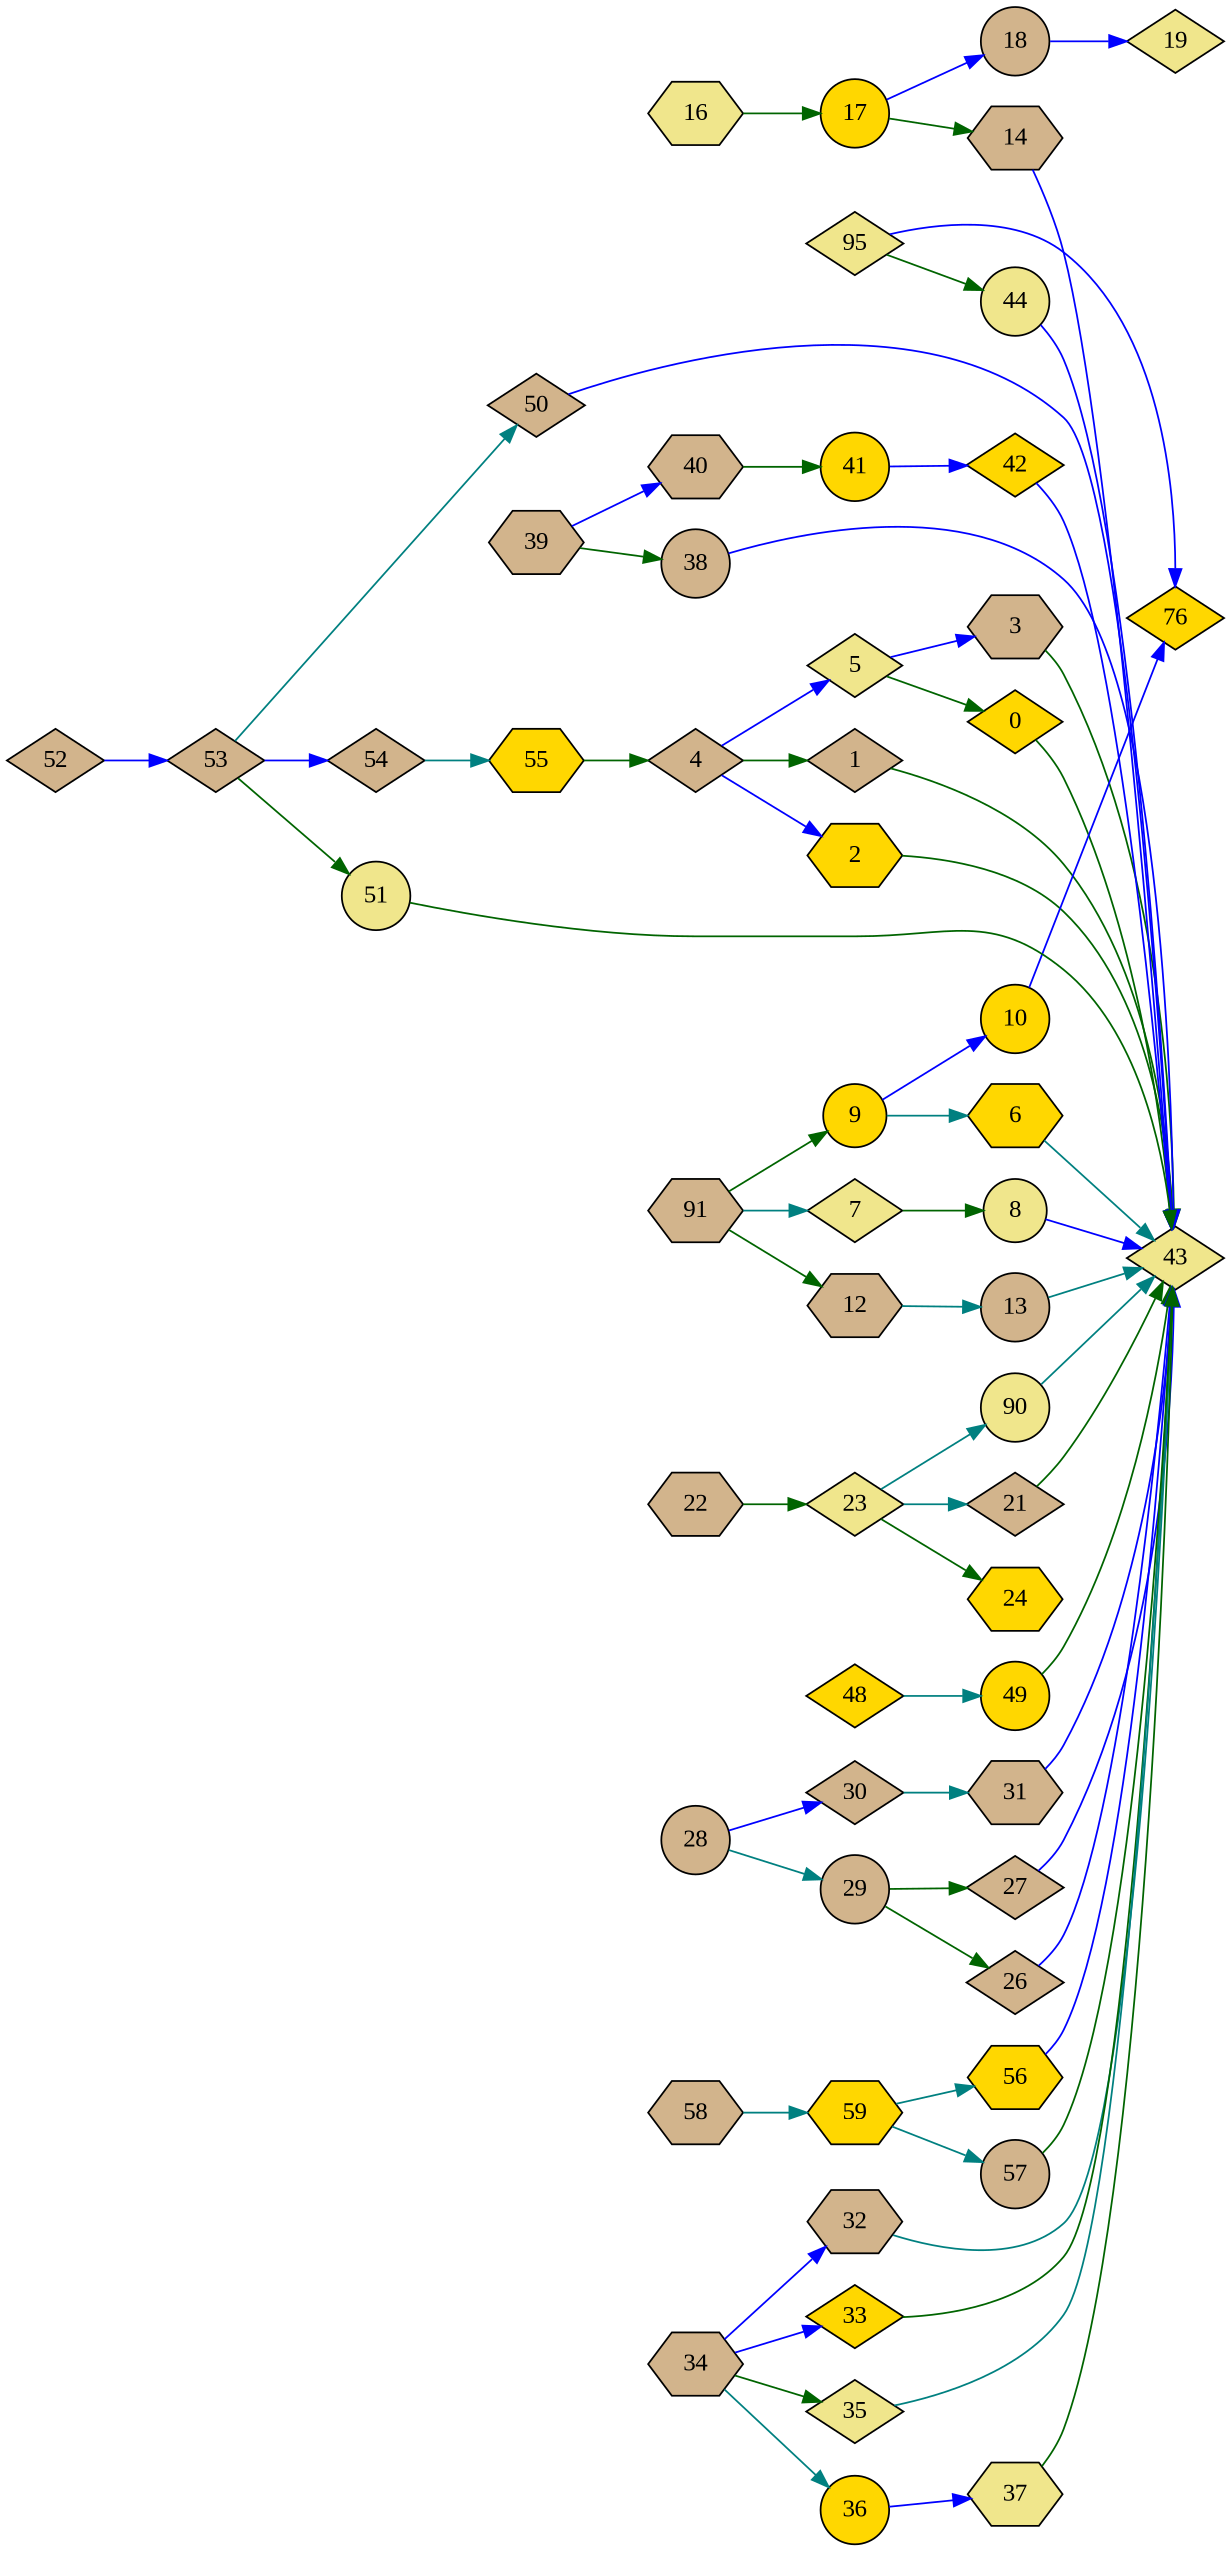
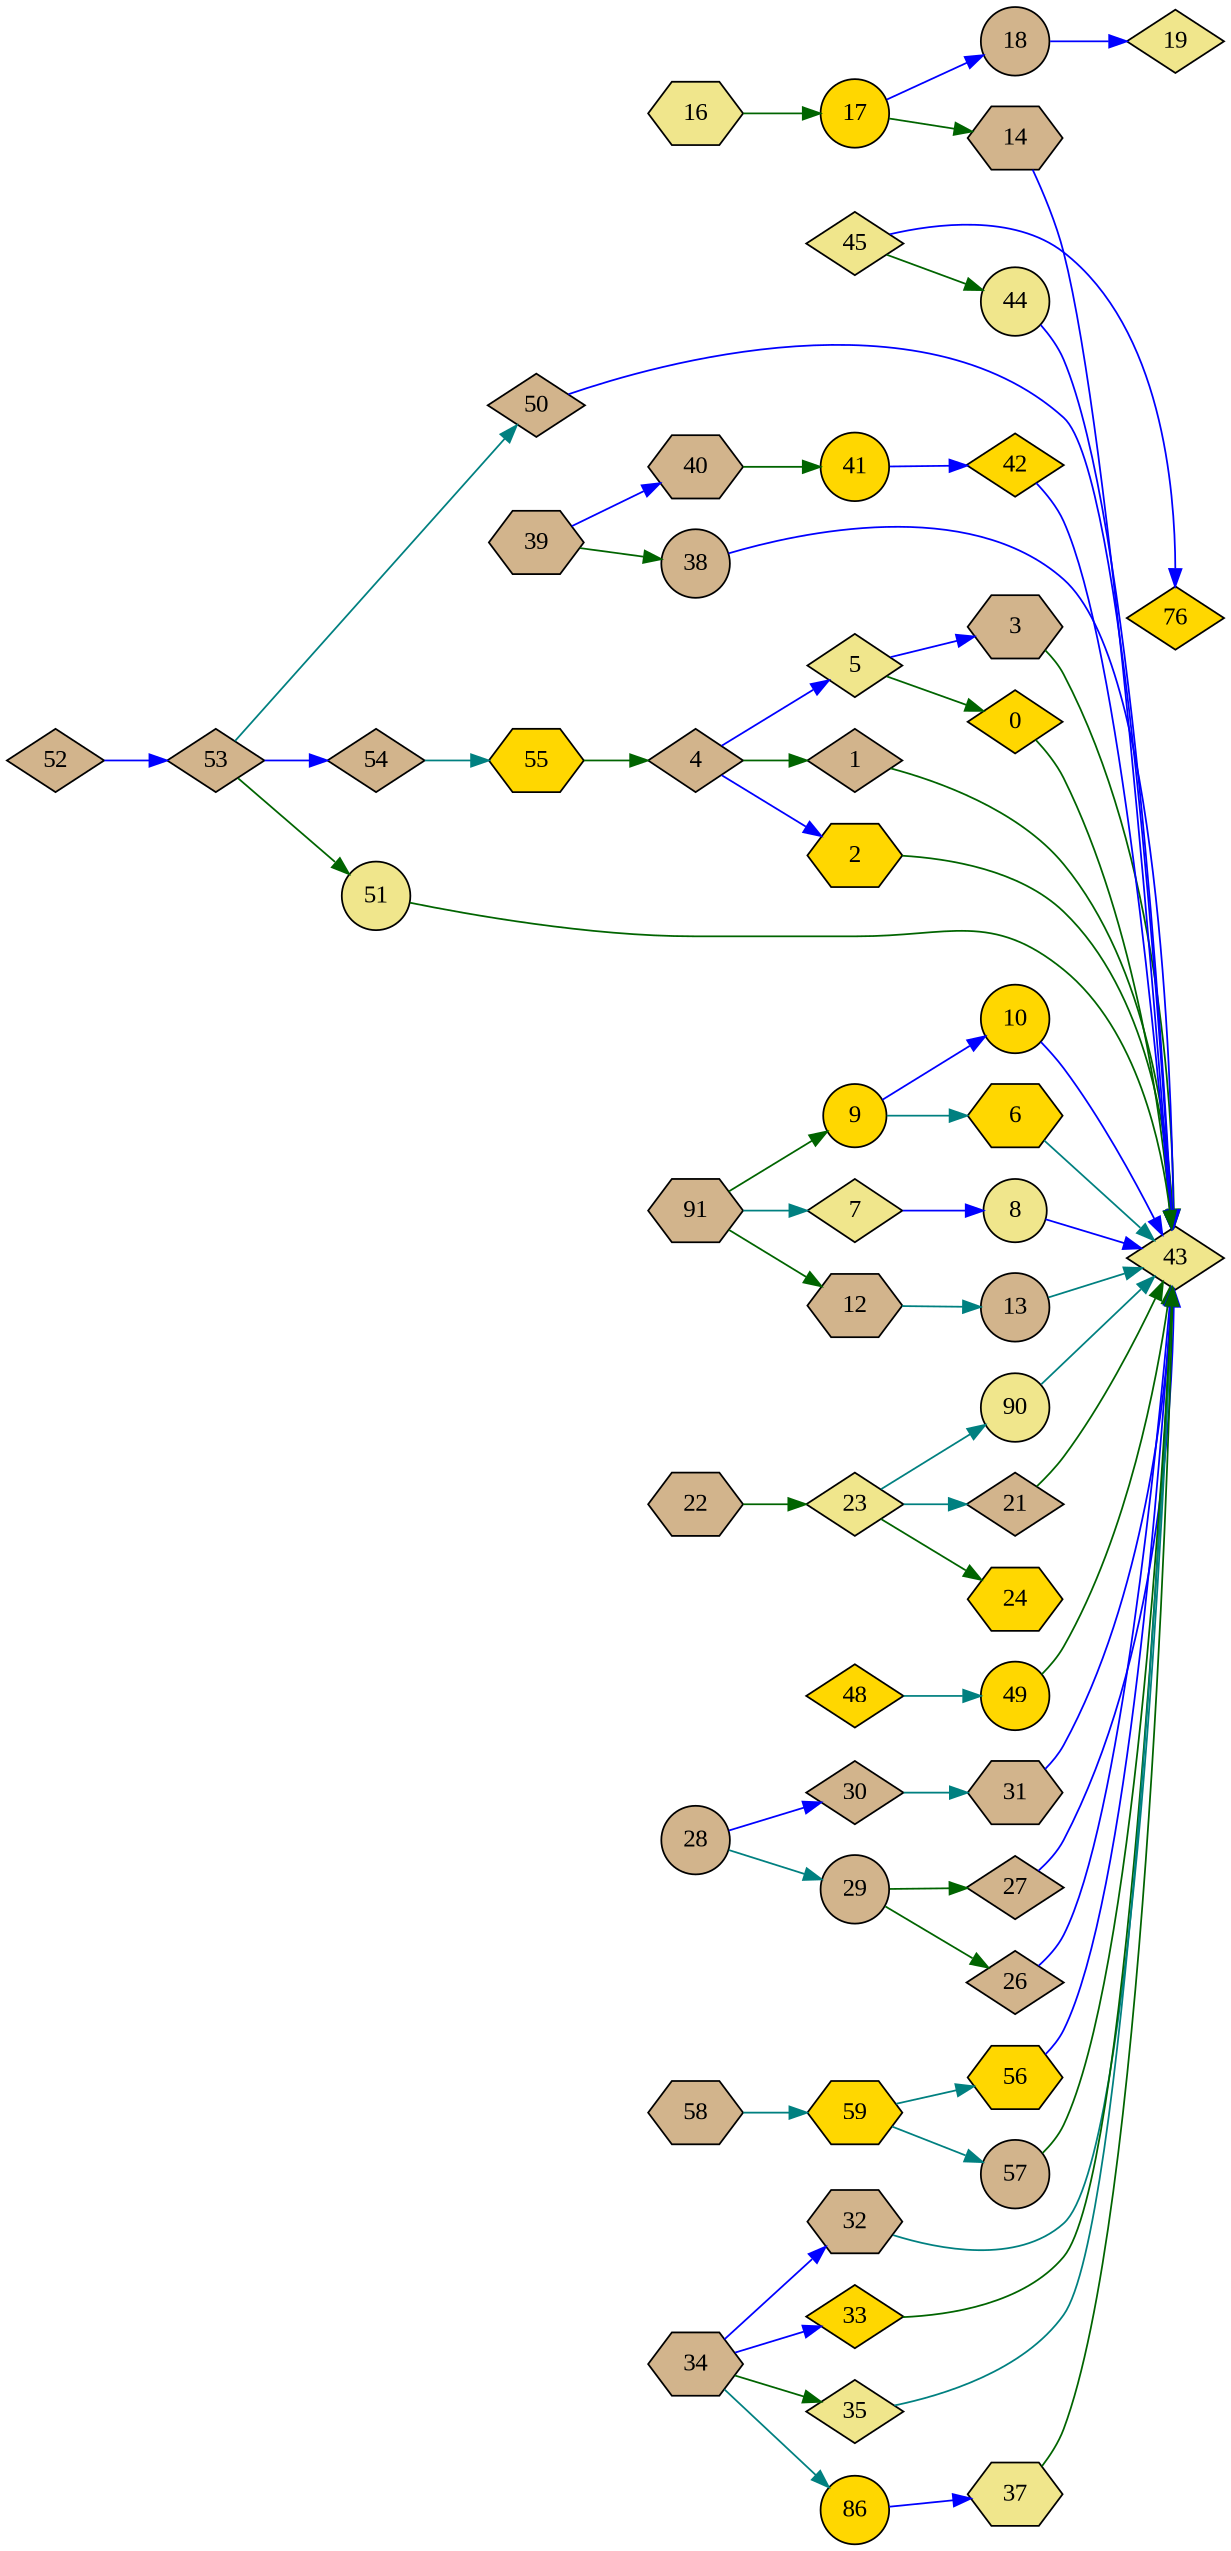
(855, 244) -> (855, 244)
(1097, 815) -> (1103, 1127)
(934, 1211) -> (934, 1211)
(855, 2510) -> (855, 2510)
